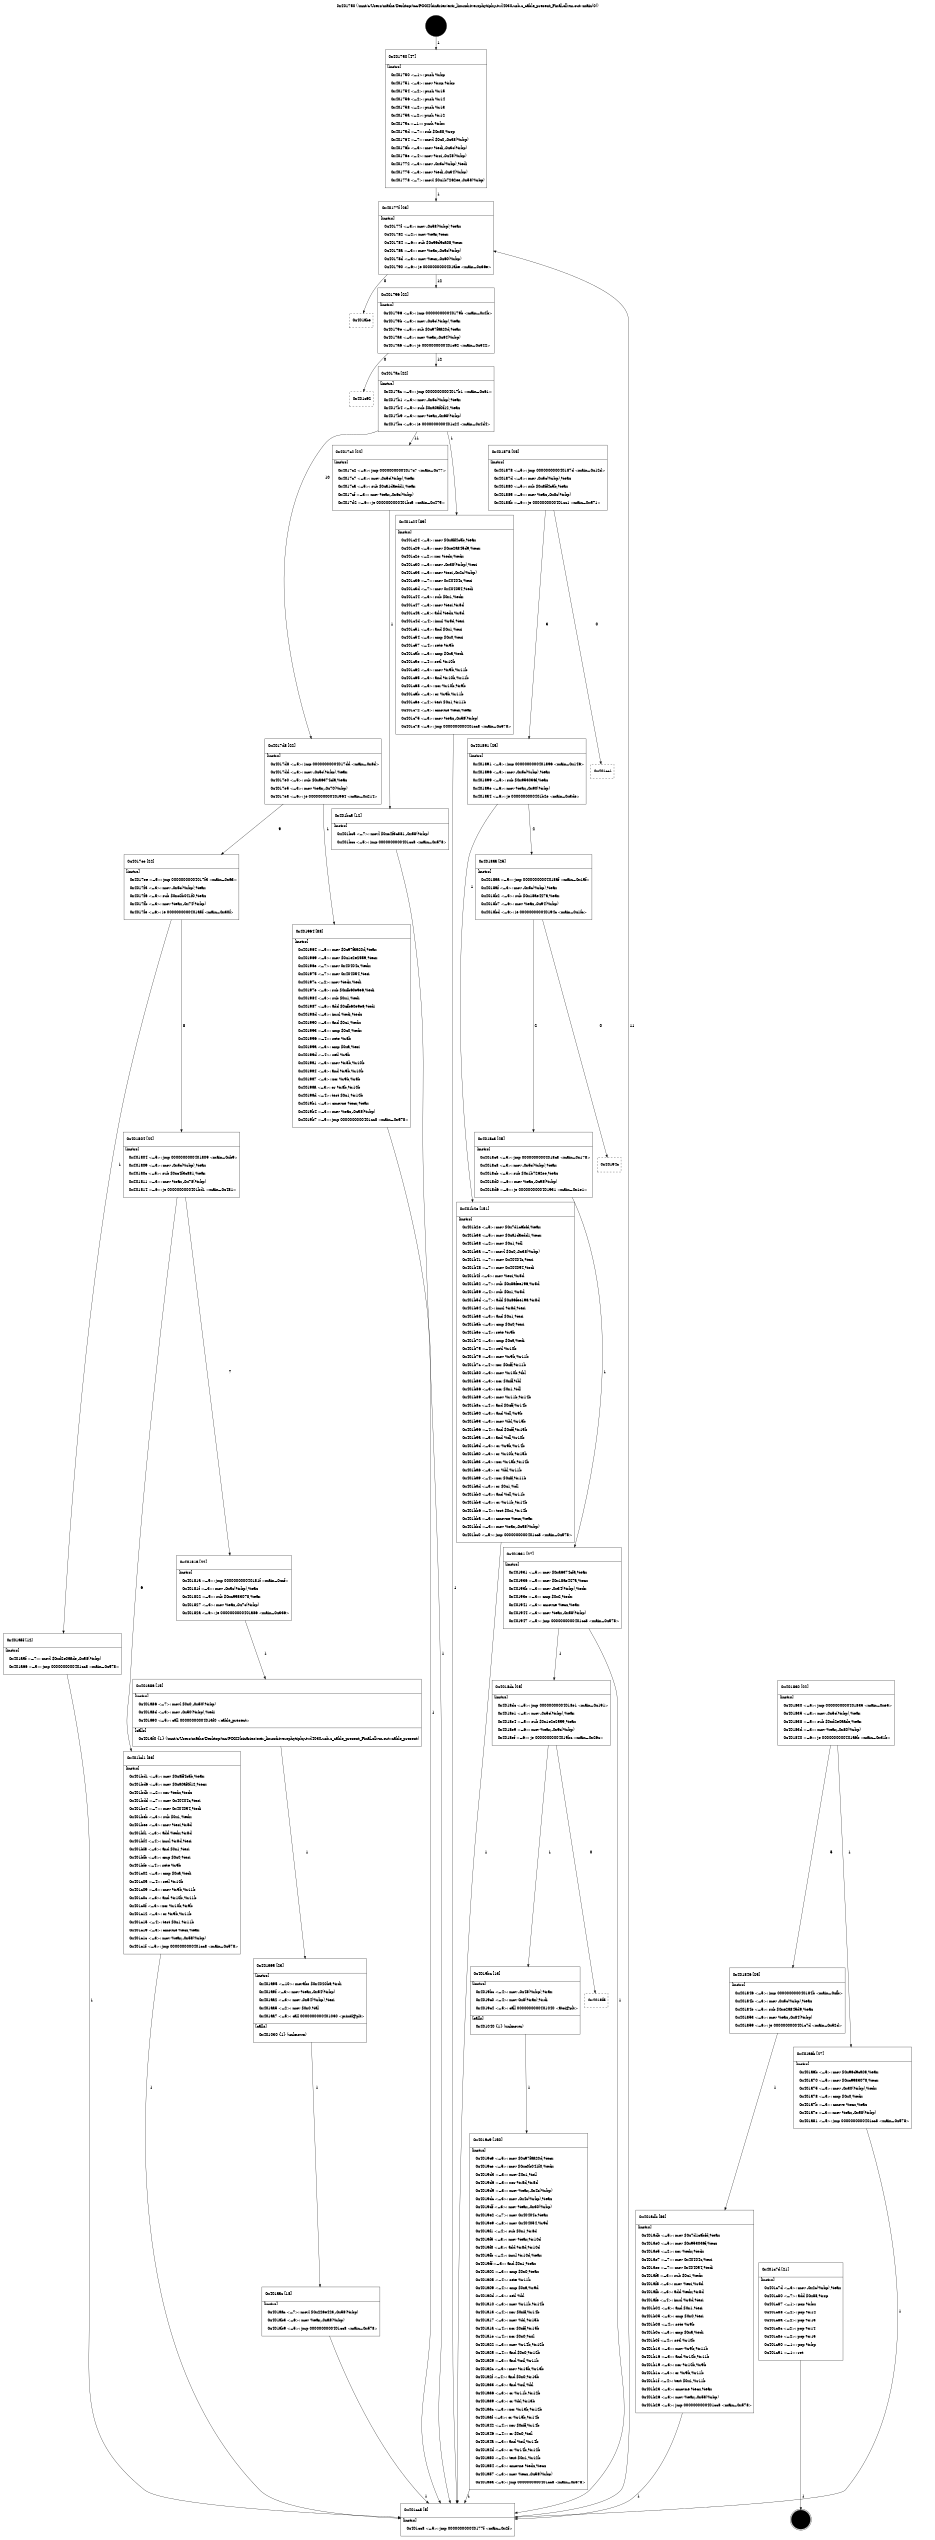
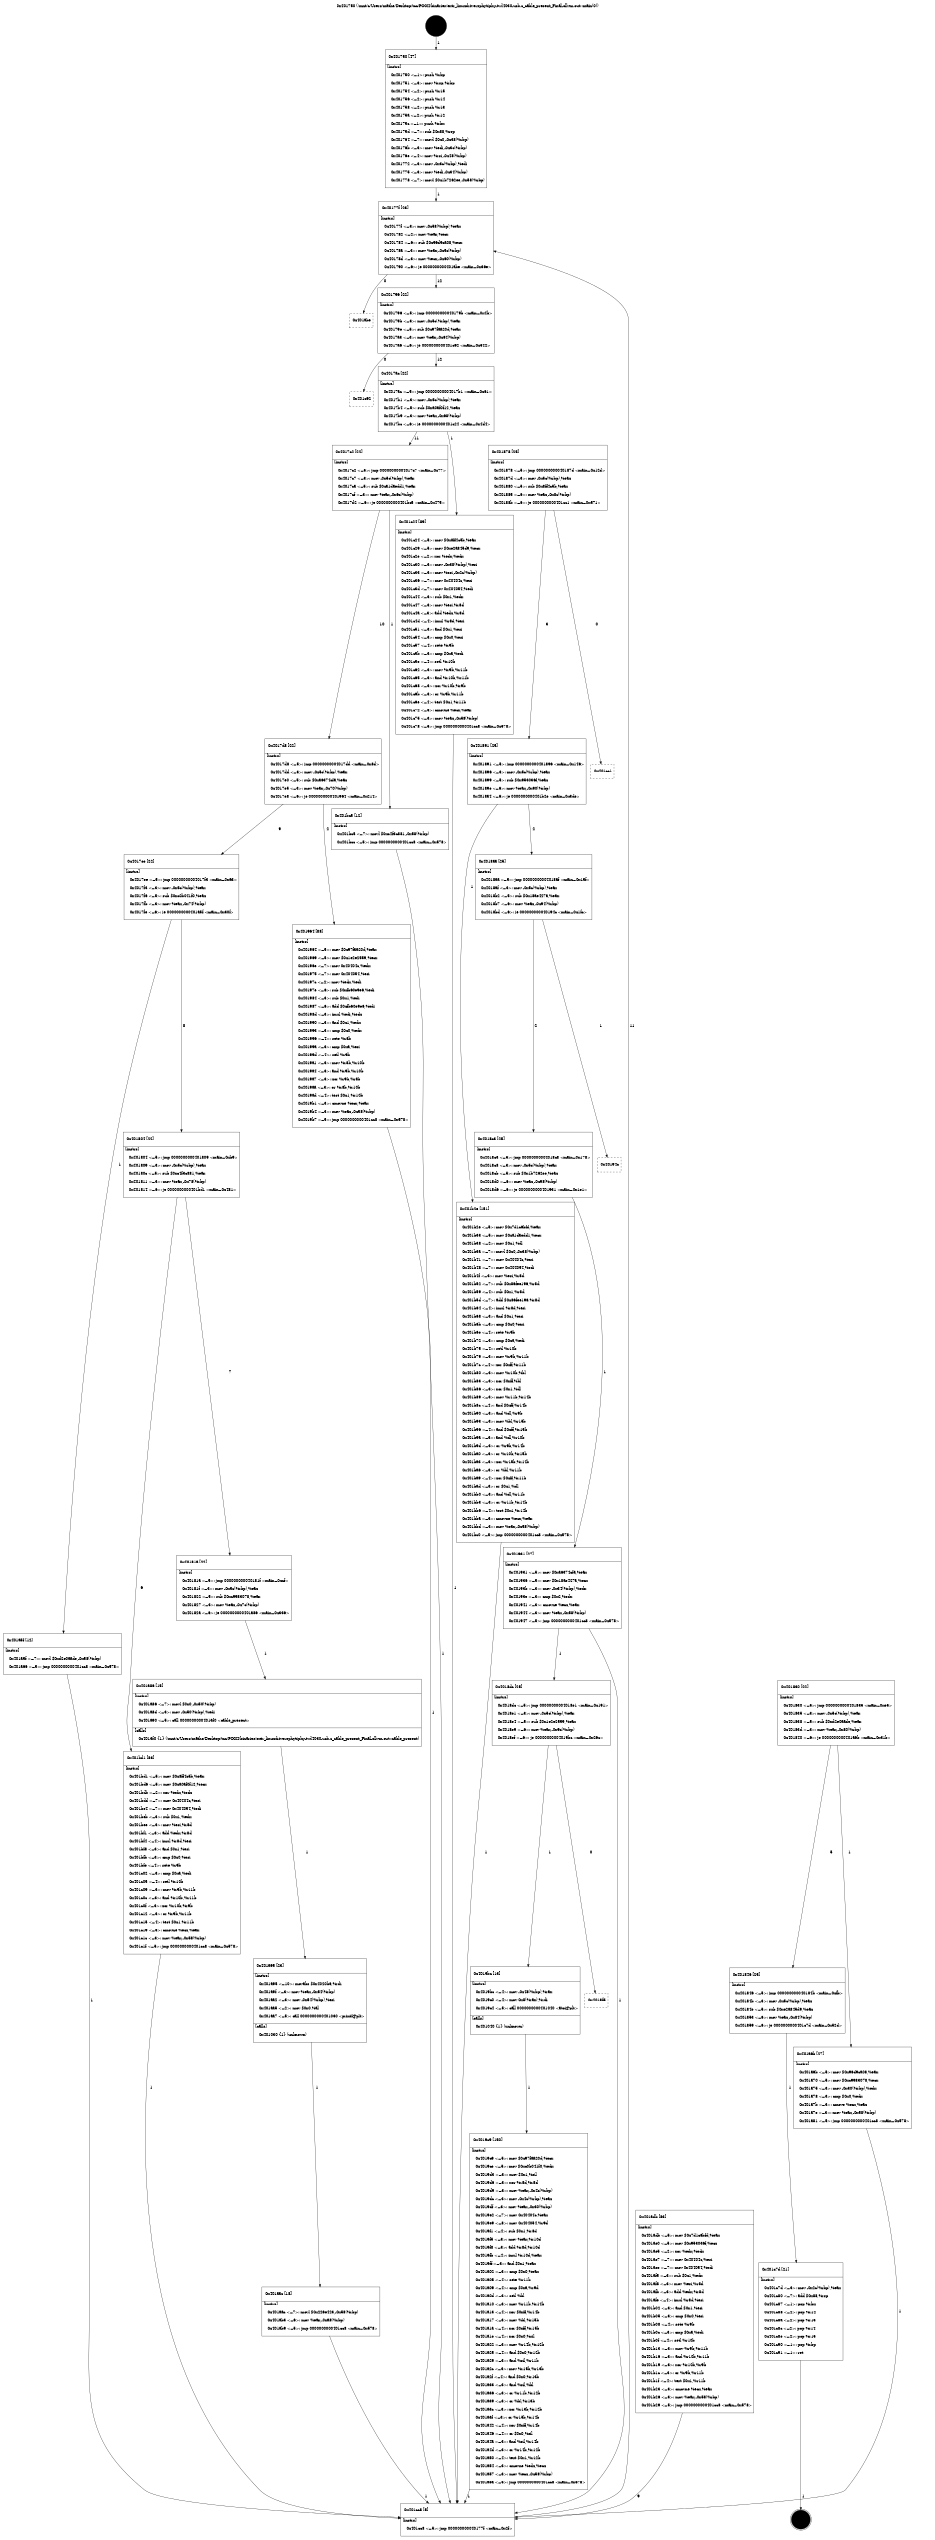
(285, 559) -> (353, 623)
(327, 829) -> (327, 829)
(600, 1026) -> (600, 1026)
(752, 2120) -> (788, 2147)
(638, 2497) -> (638, 2497)
